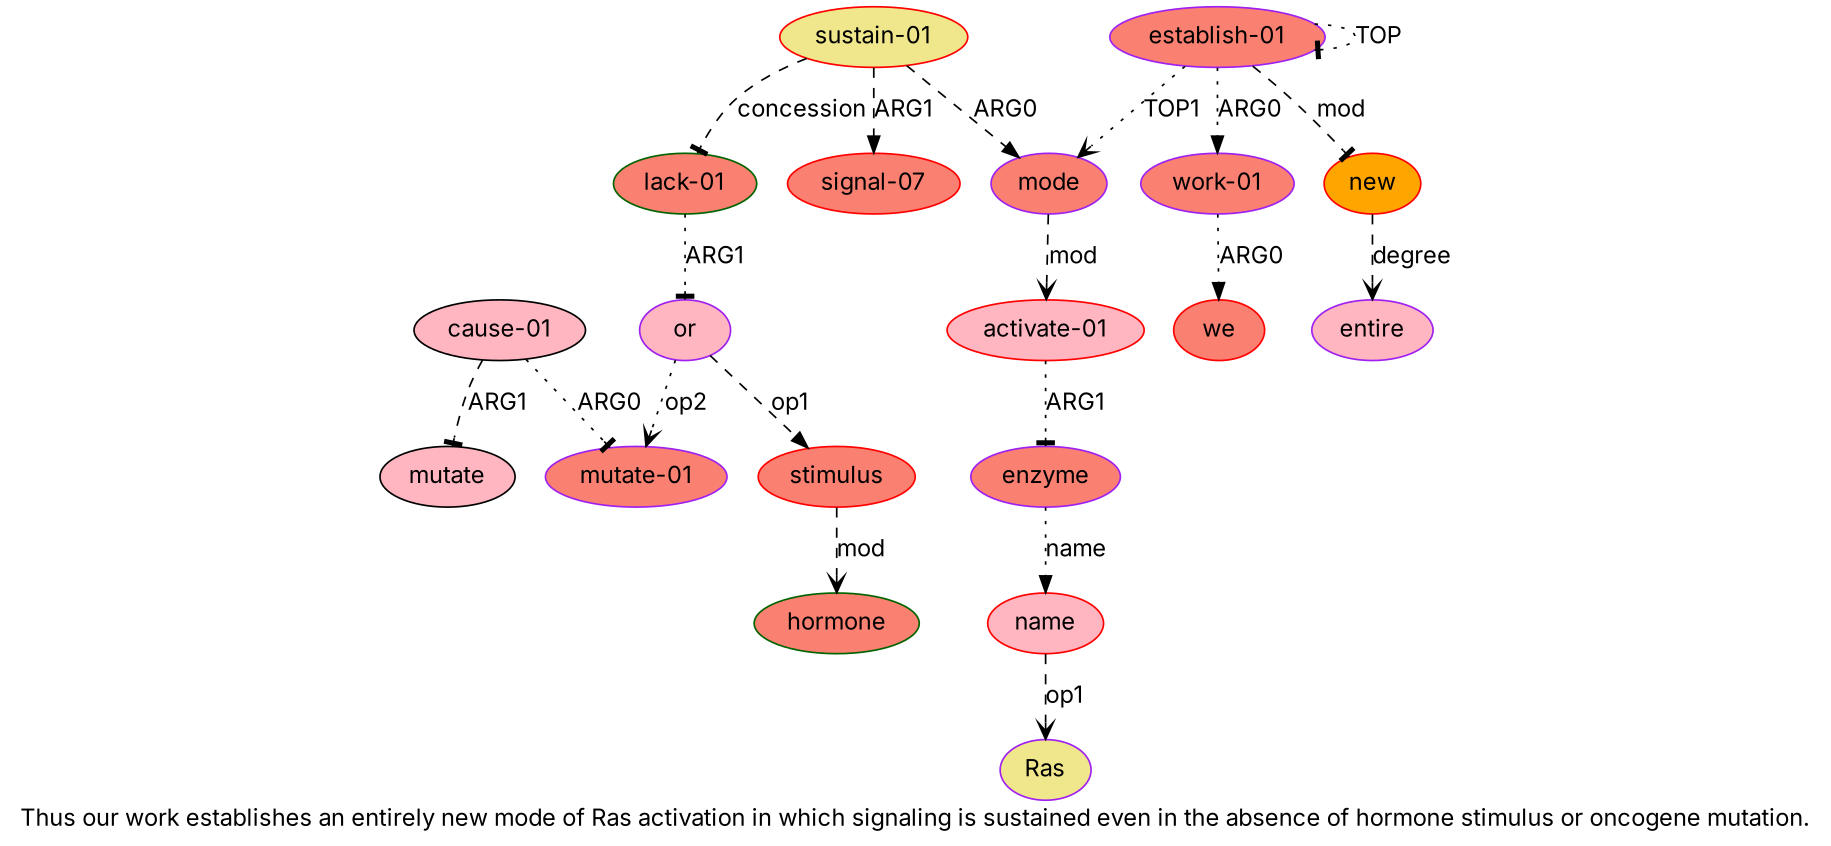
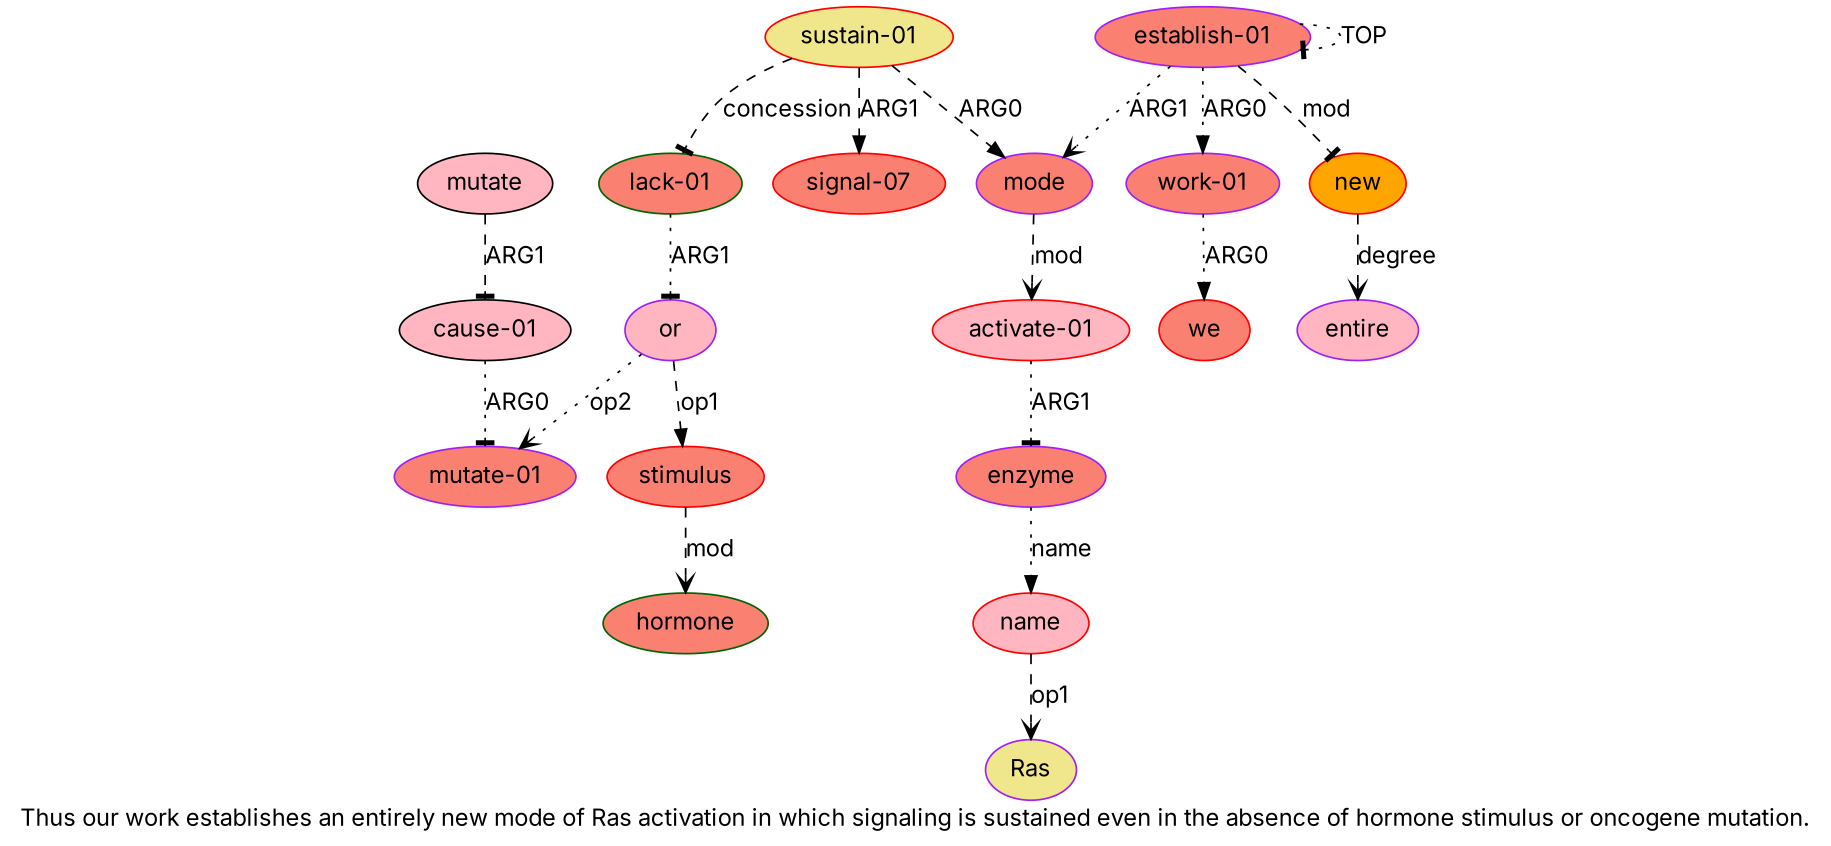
(1172, 110) -> (1159, 110)
(465, 398) -> (485, 253)
